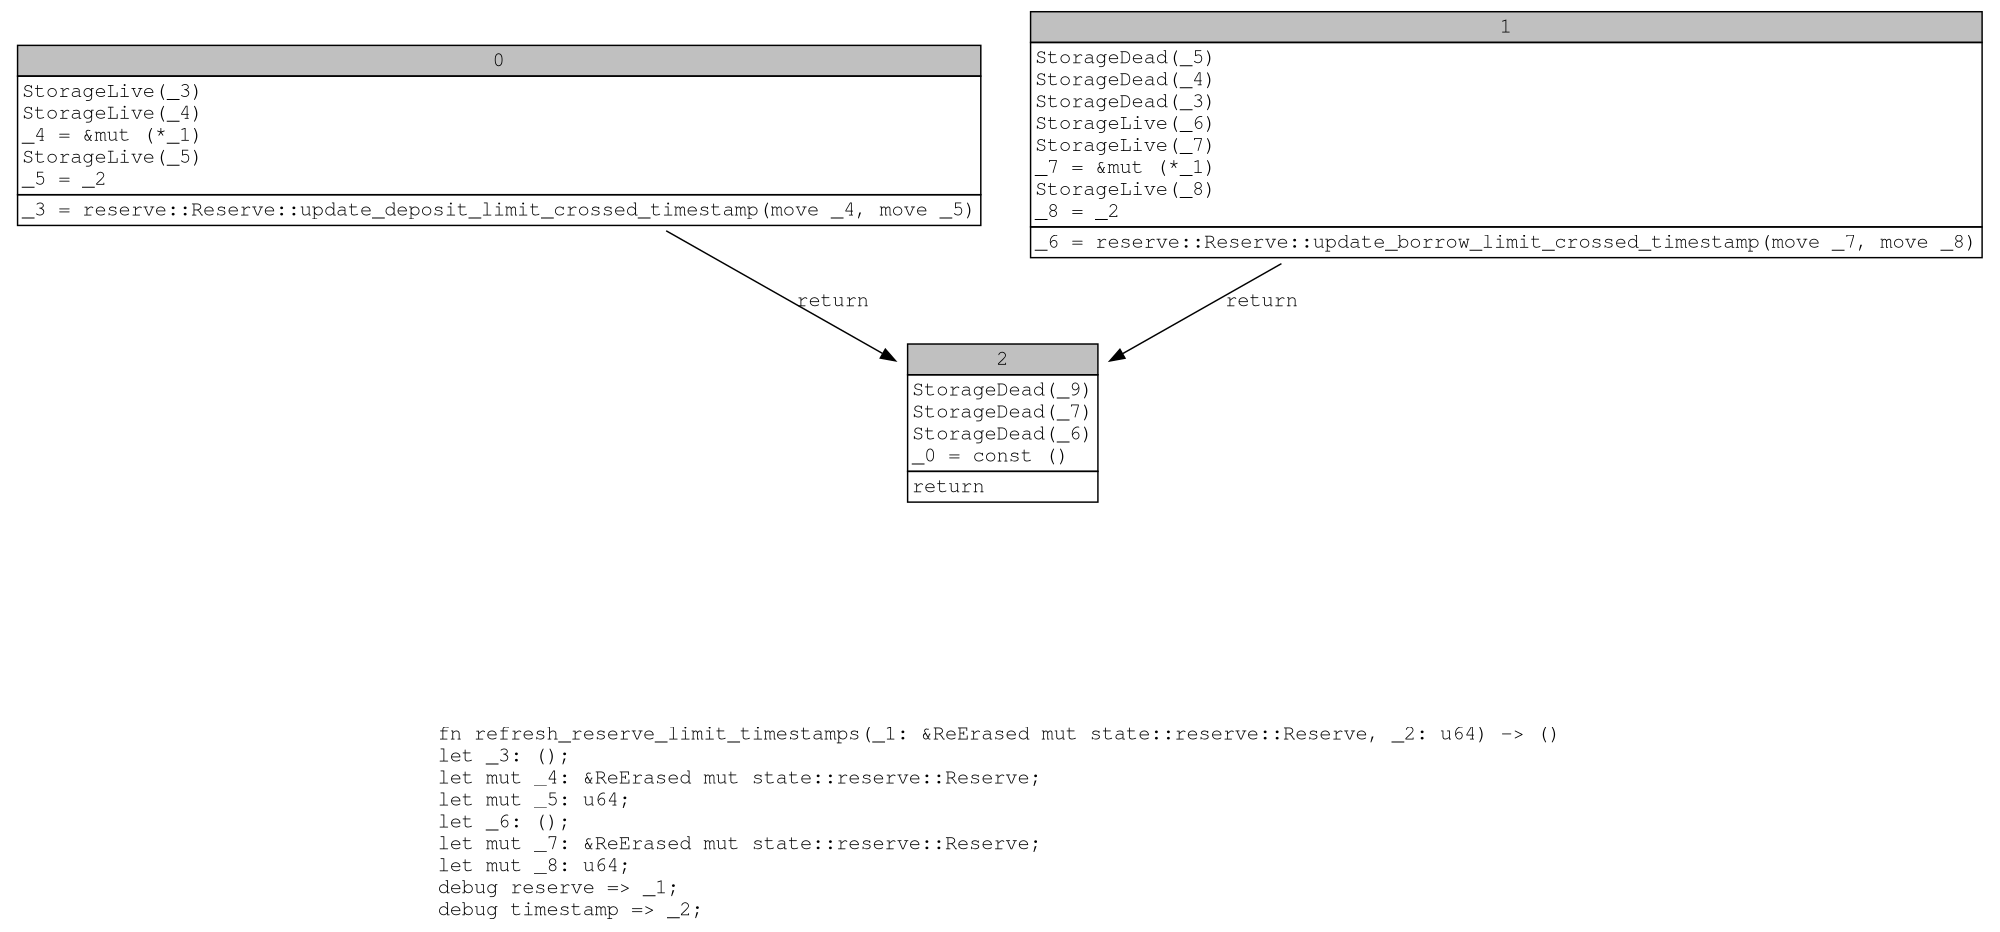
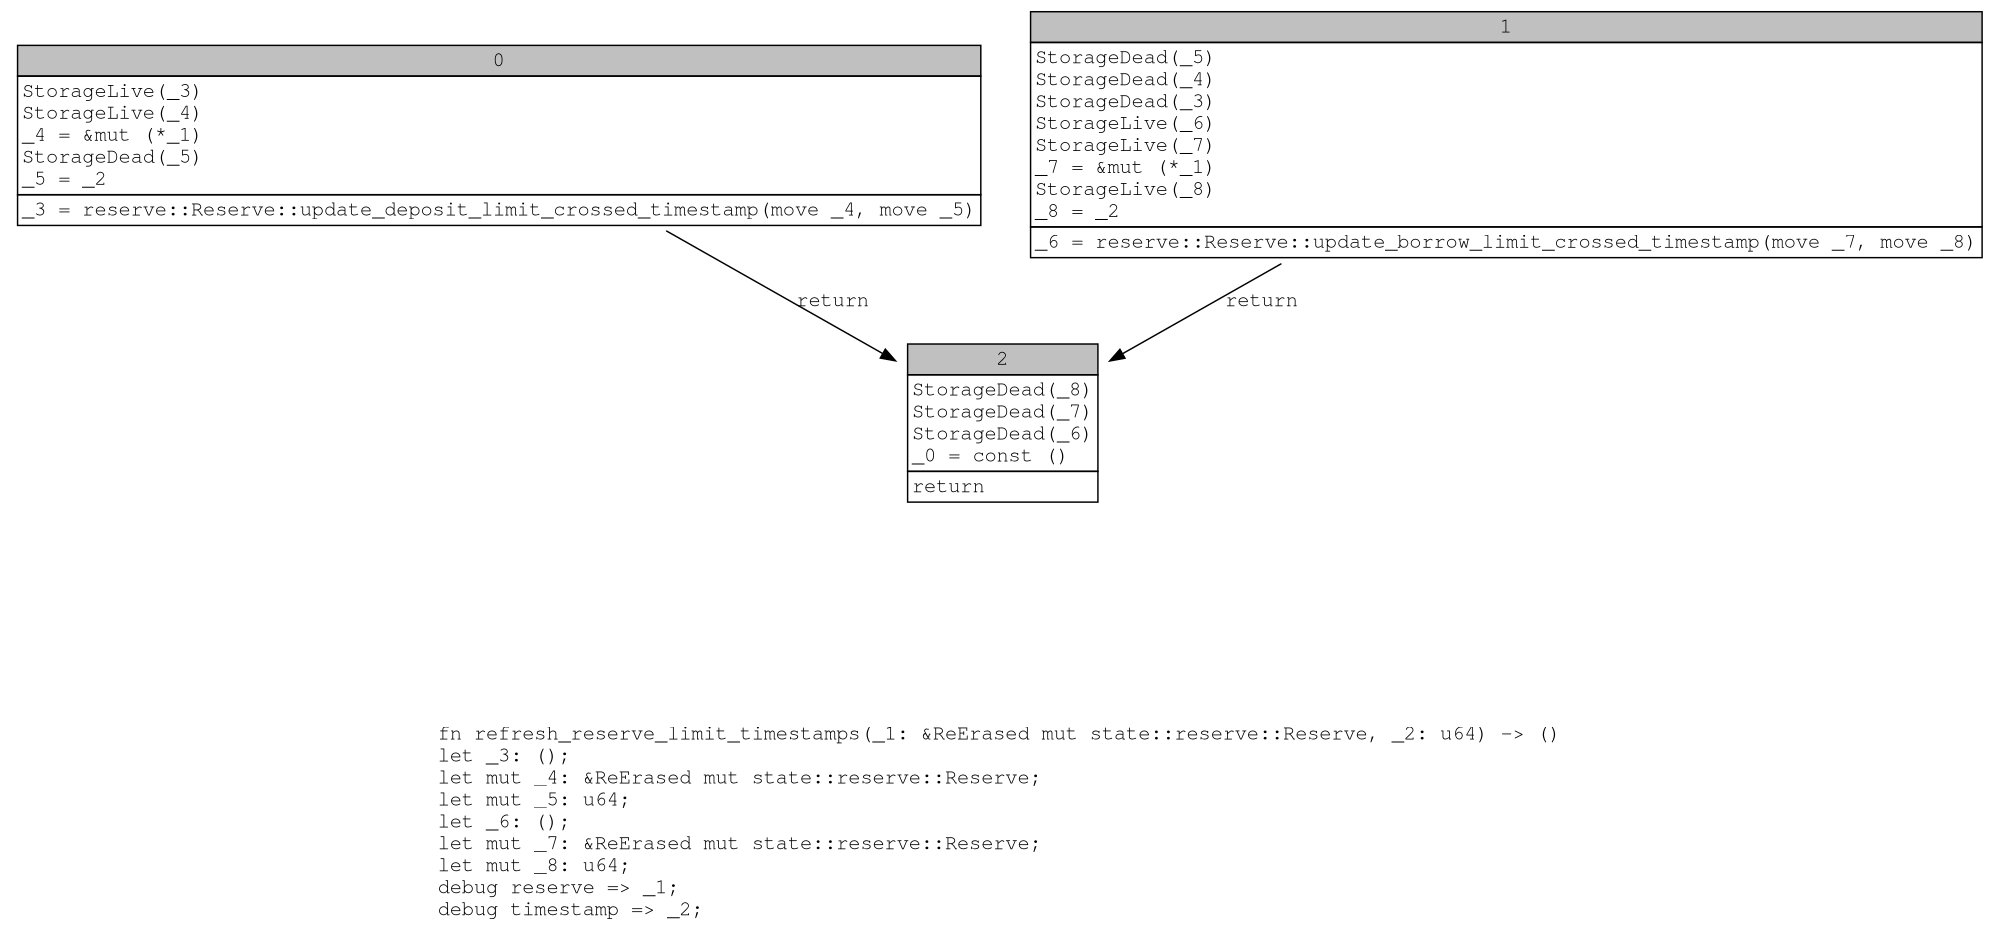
(113, 157) -> (113, 157)
(1003, 389) -> (1003, 389)
